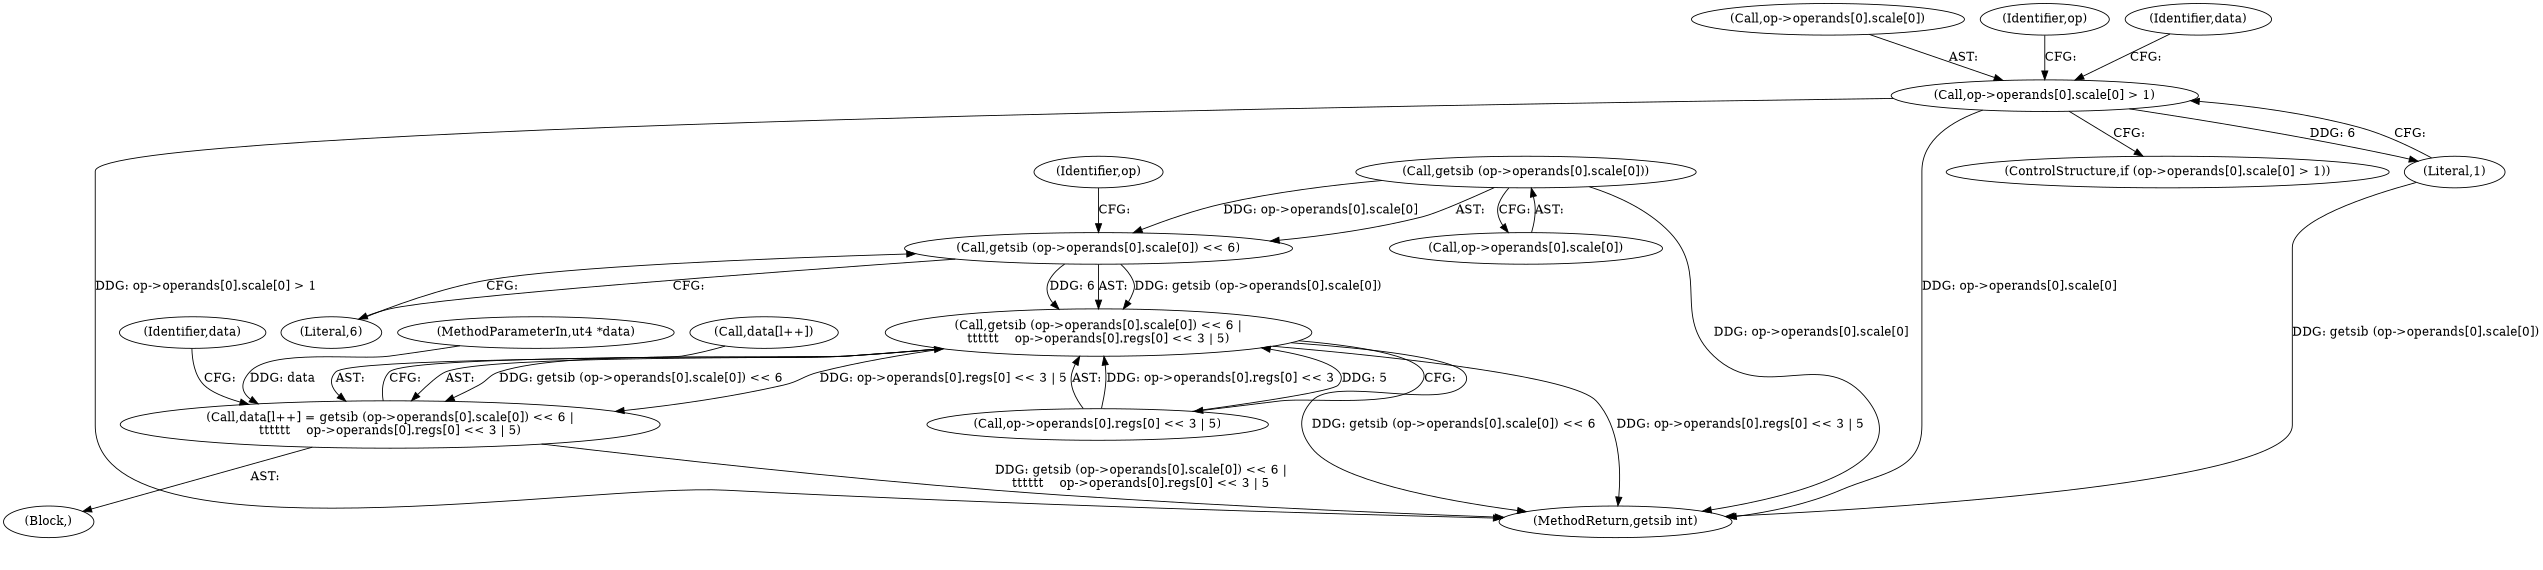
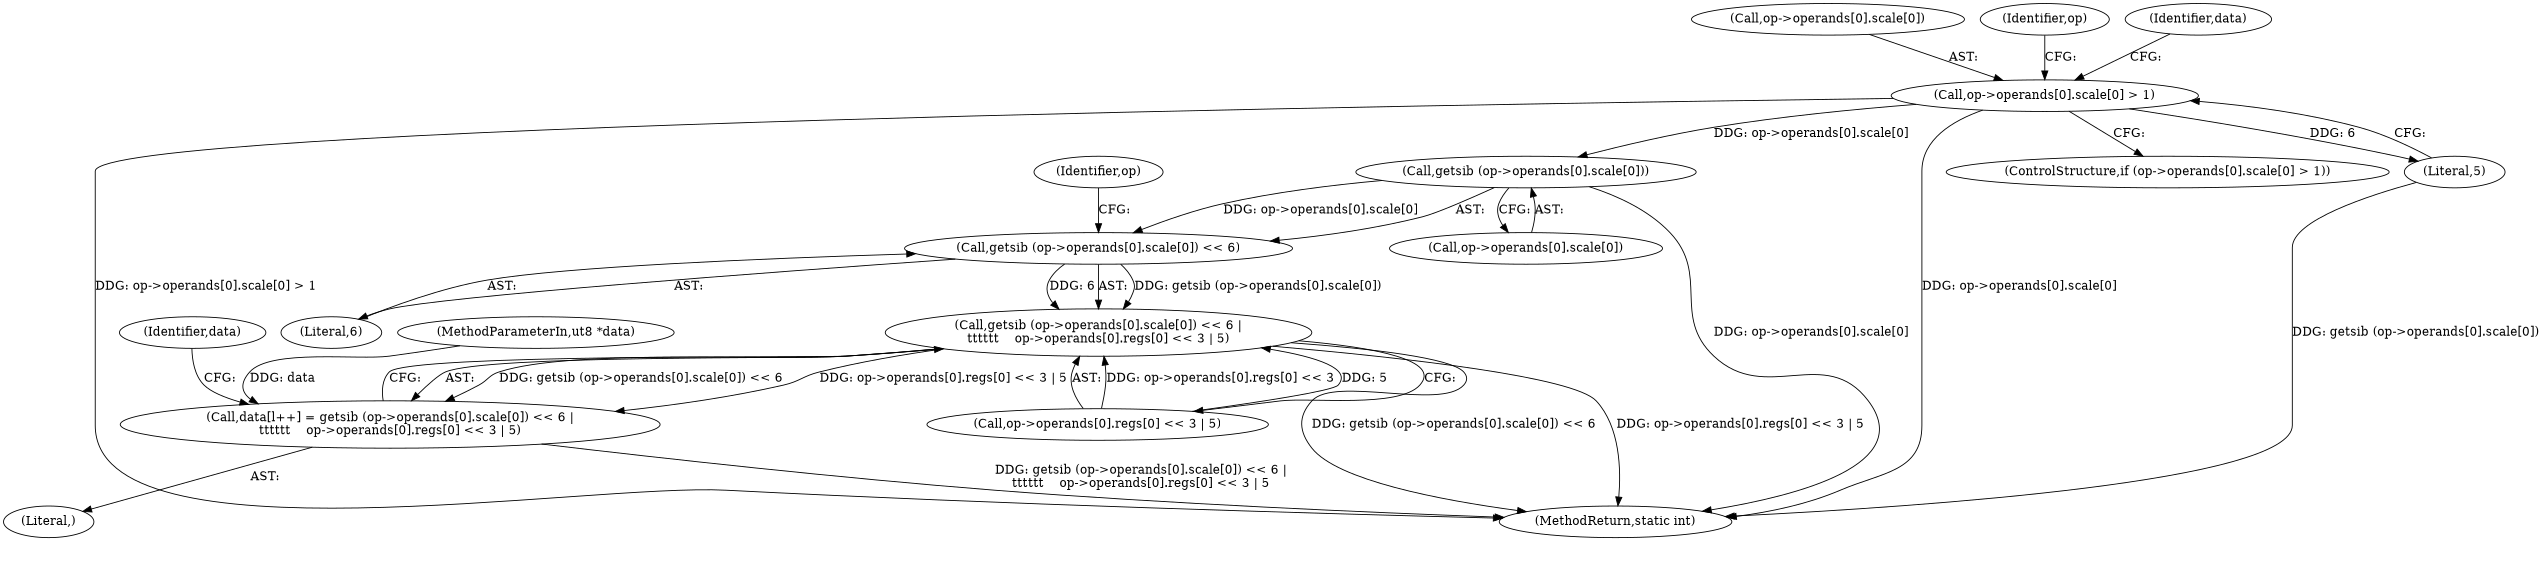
none -> (1750, 122)
(2455, 172) -> (2455, 172)
(504, 287) -> (504, 287)
(691, 287) -> (691, 287)
(536, 333) -> (536, 333)
(764, 333) -> none
(49, 522) -> (49, 522)
(1616, 522) -> (1616, 522)
